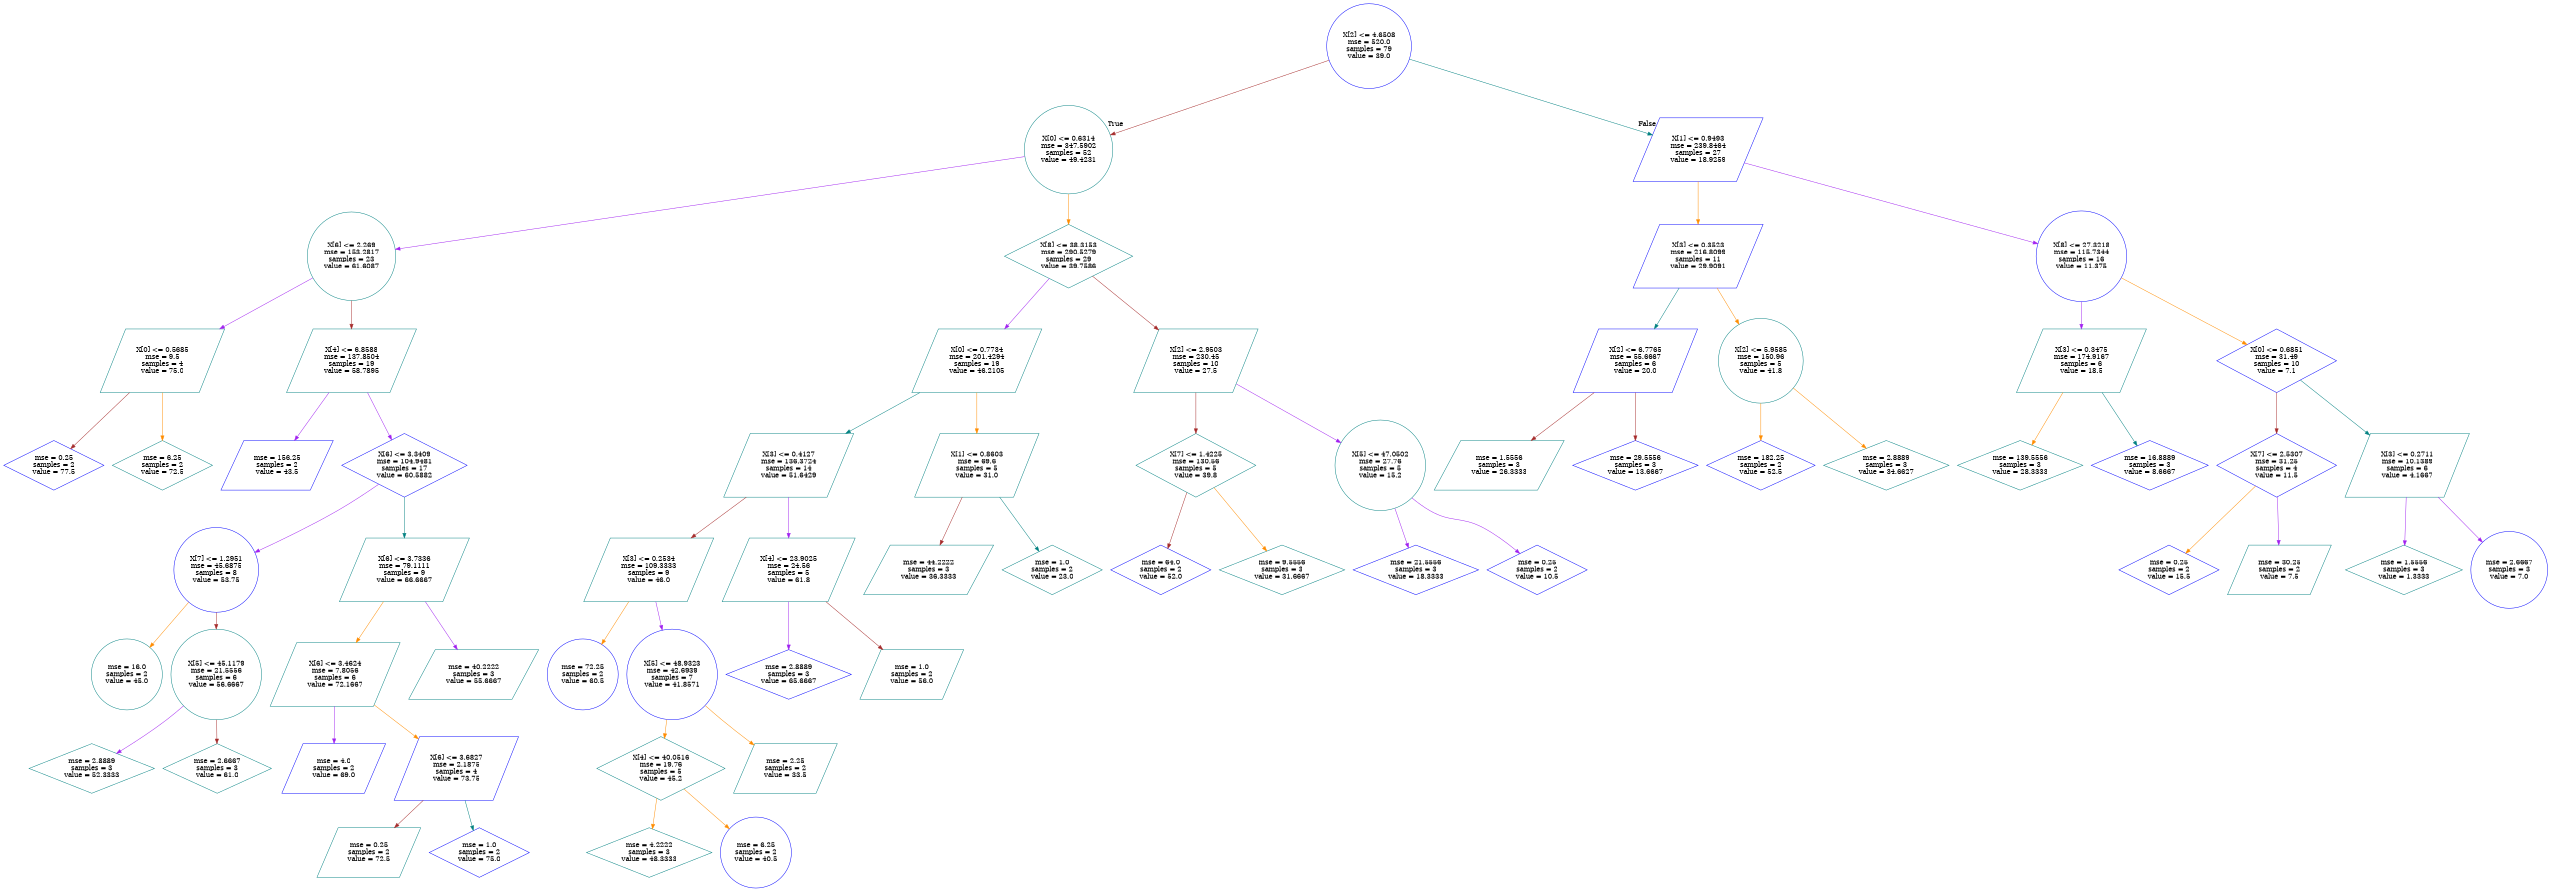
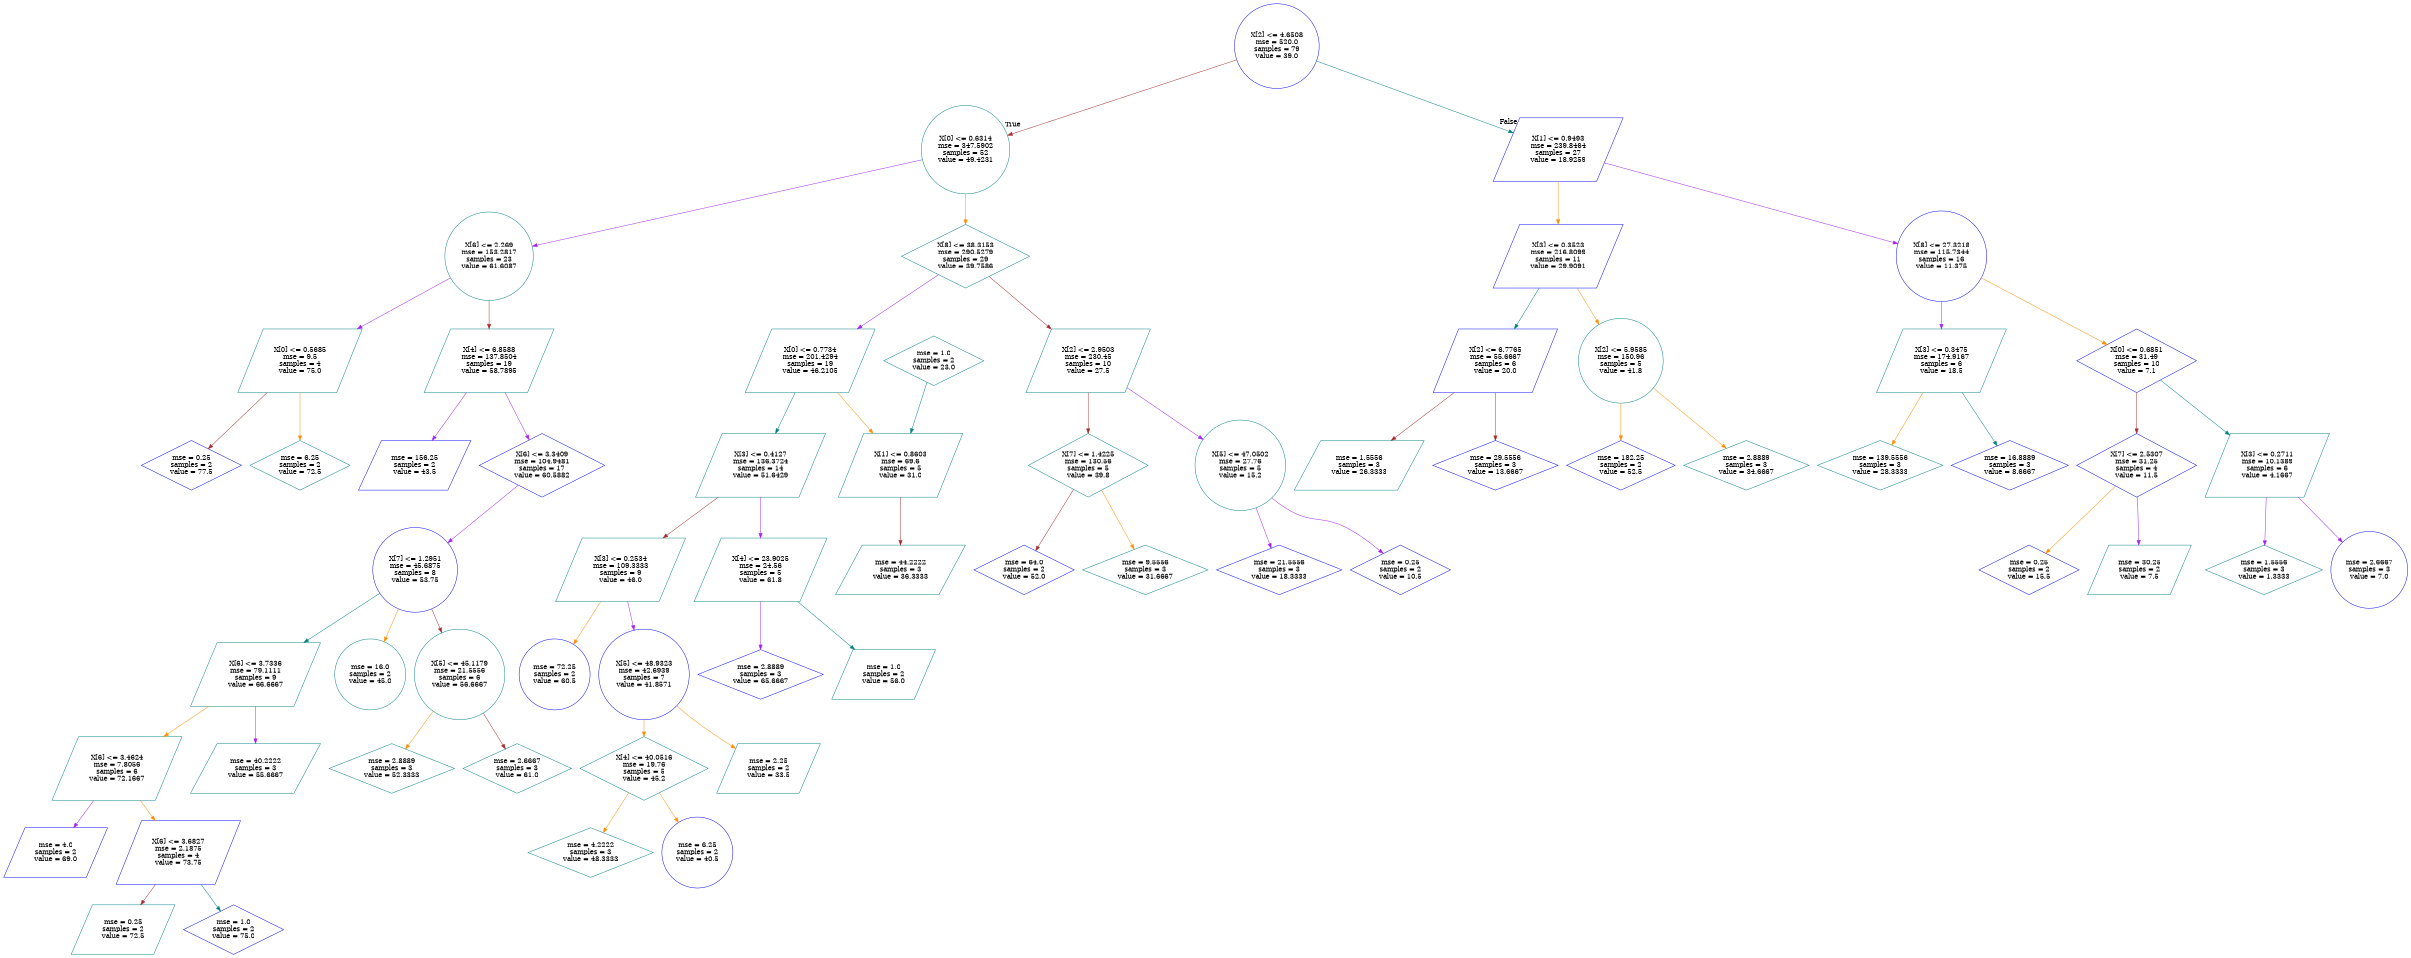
(1886, 465) -> (1746, 465)
(404, 515) -> (344, 617)
(1018, 522) -> (920, 406)
(853, 624) -> (824, 624)
(153, 730) -> (421, 728)
